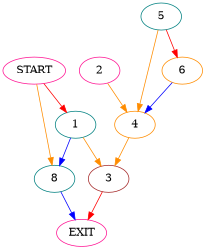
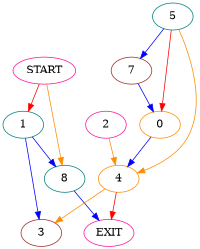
none -> (131, 71)
(182, 71) -> (160, 125)
(90, 149) -> (32, 175)
(97, 202) -> (115, 202)
